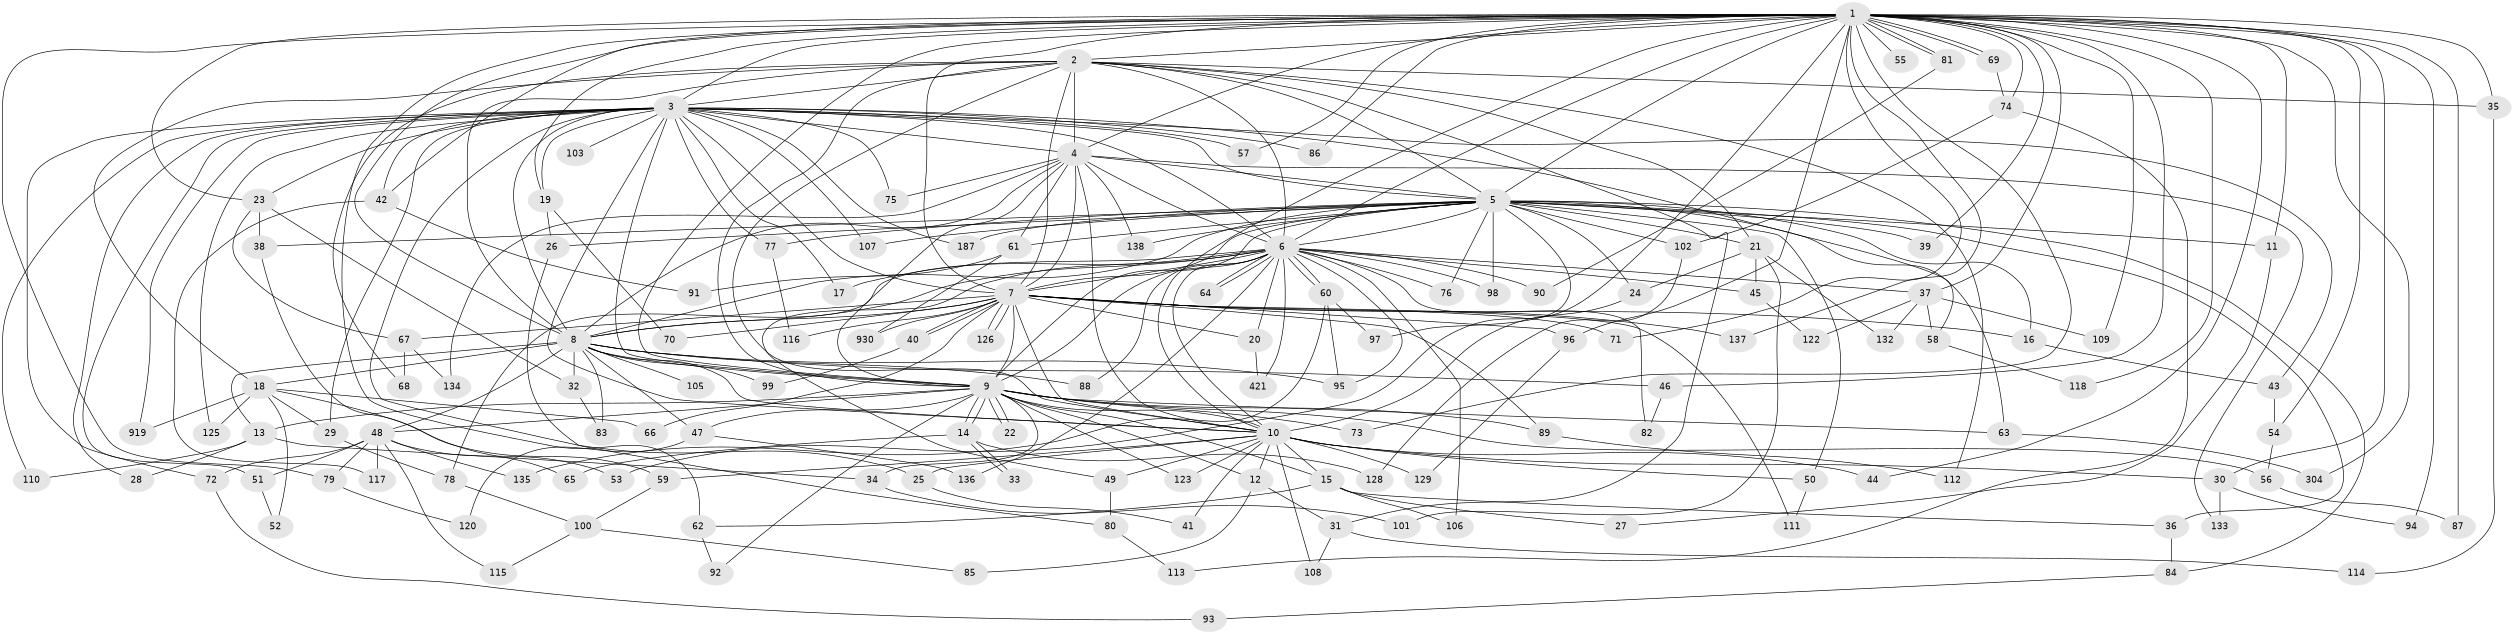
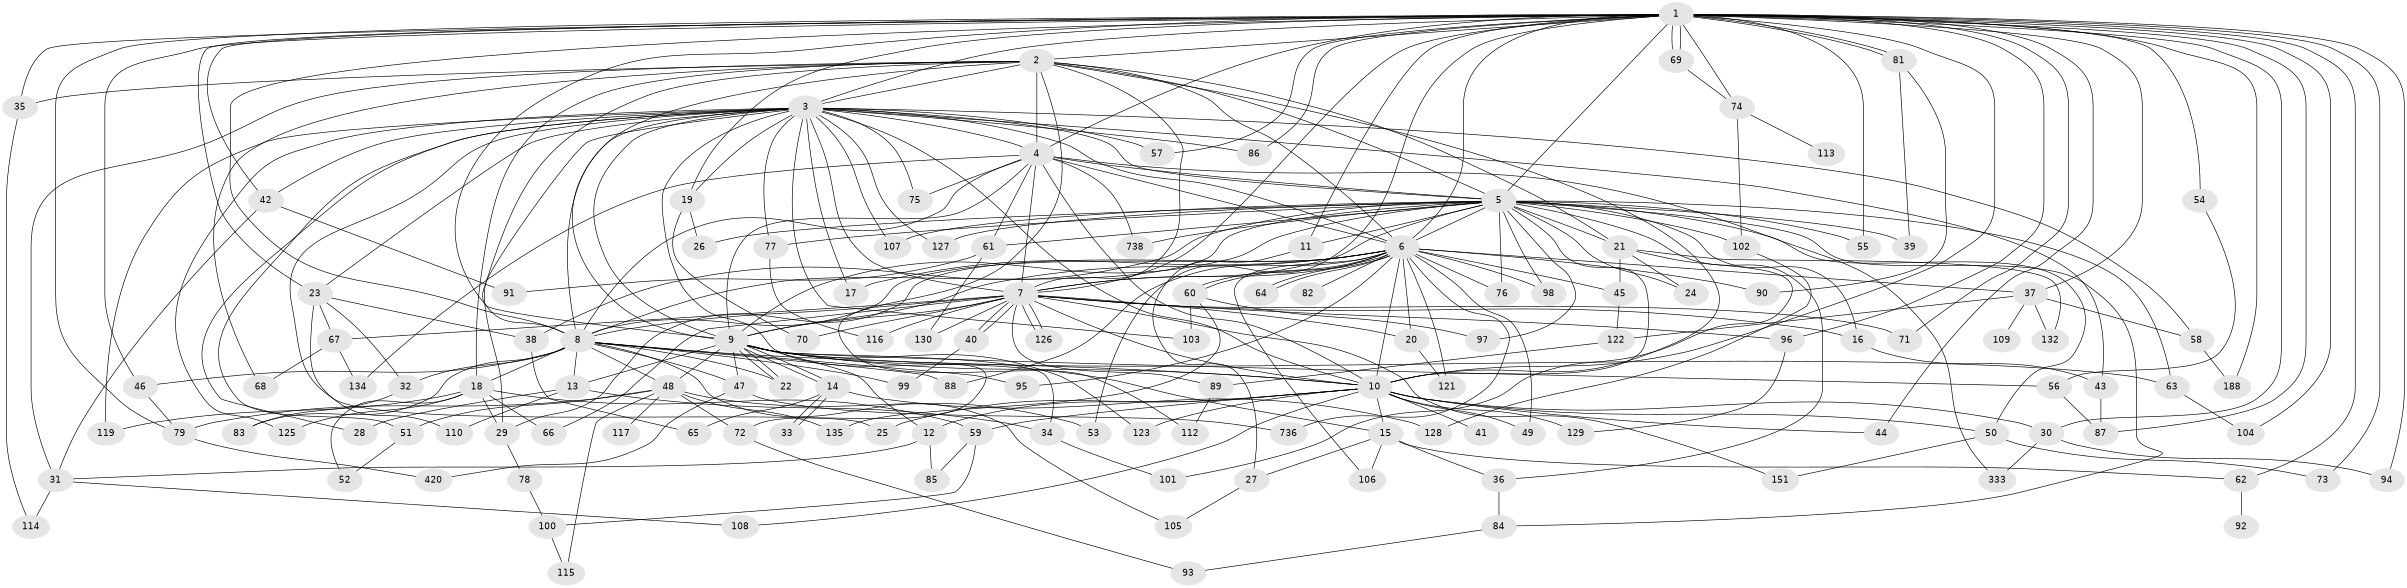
(2121, 76) -> none
(2042, 80) -> (1904, 154)
(210, 133) -> (311, 364)
none -> (1684, 210)
(966, 247) -> (941, 247)
(1136, 247) -> (1135, 247)
(624, 315) -> (909, 293)
(865, 340) -> (924, 340)
(1333, 340) -> (1191, 317)
(1738, 340) -> none
(175, 354) -> (146, 331)
(1461, 354) -> (1646, 342)
(778, 373) -> (694, 358)
(1258, 387) -> (1447, 387)
(2078, 387) -> (2232, 387)
(1267, 408) -> (1452, 360)
(1656, 410) -> (160, 410)
(2274, 410) -> (2101, 410)
(1240, 415) -> (2133, 459)
(138, 434) -> (106, 434)
(845, 472) -> none
(967, 480) -> (1289, 434)
(2314, 480) -> (2246, 434)
none -> (1213, 503)
(1052, 508) -> none
(468, 527) -> (434, 480)
(1111, 527) -> none
(1792, 527) -> (1781, 480)
(2220, 527) -> (1997, 480)
(777, 550) -> (954, 457)
